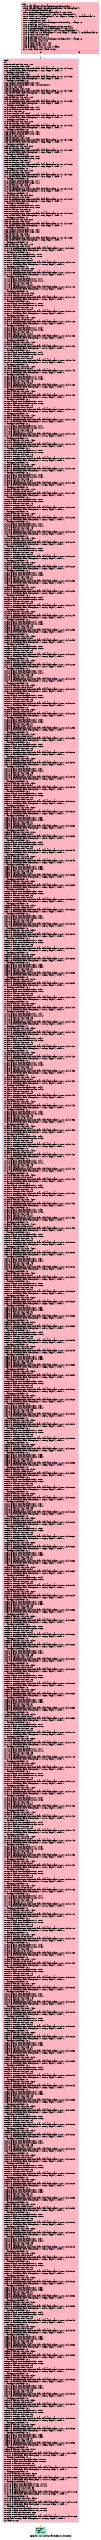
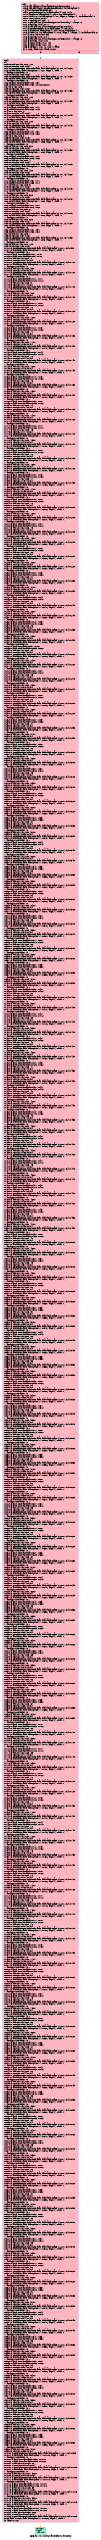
(24, 646) -> (22, 646)
